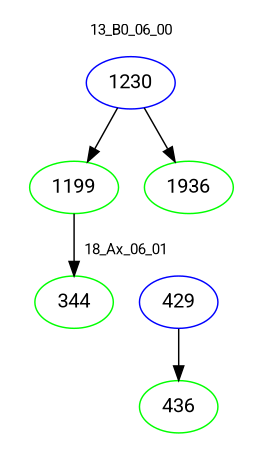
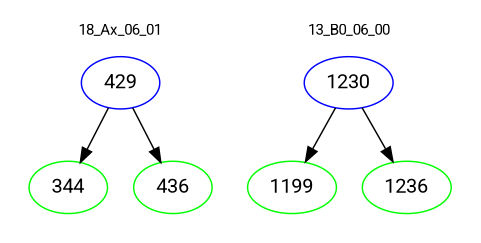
(189, 187) -> (407, 187)
(74, 246) -> (98, 129)
